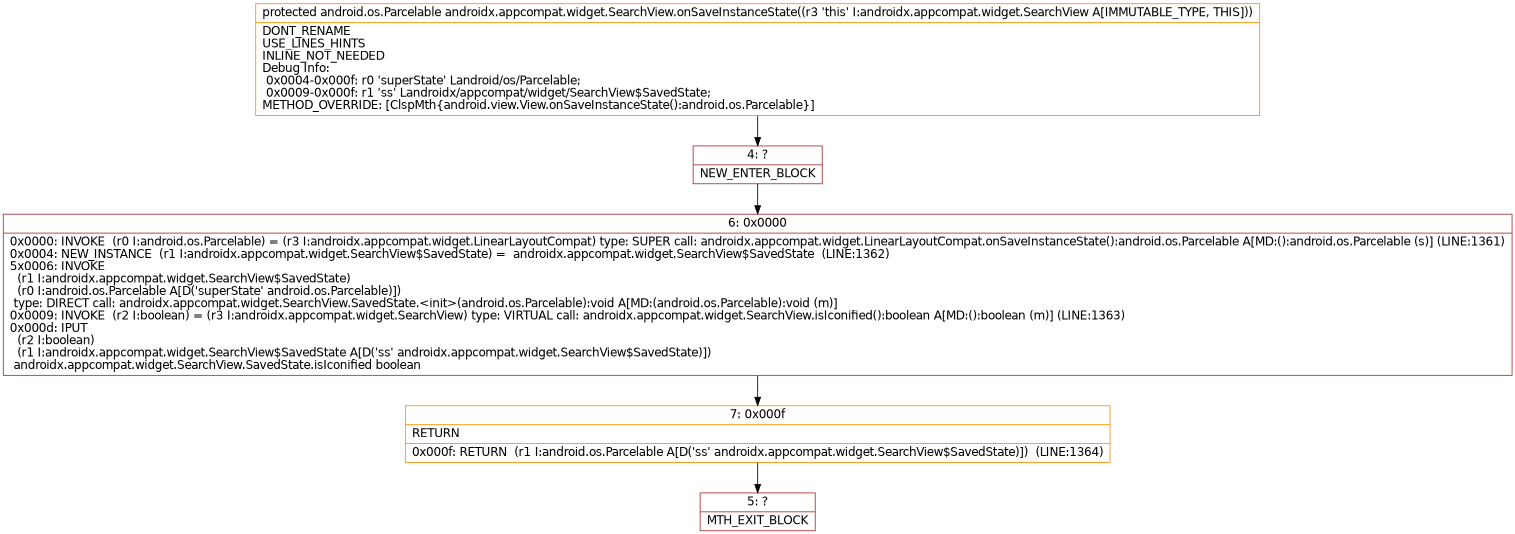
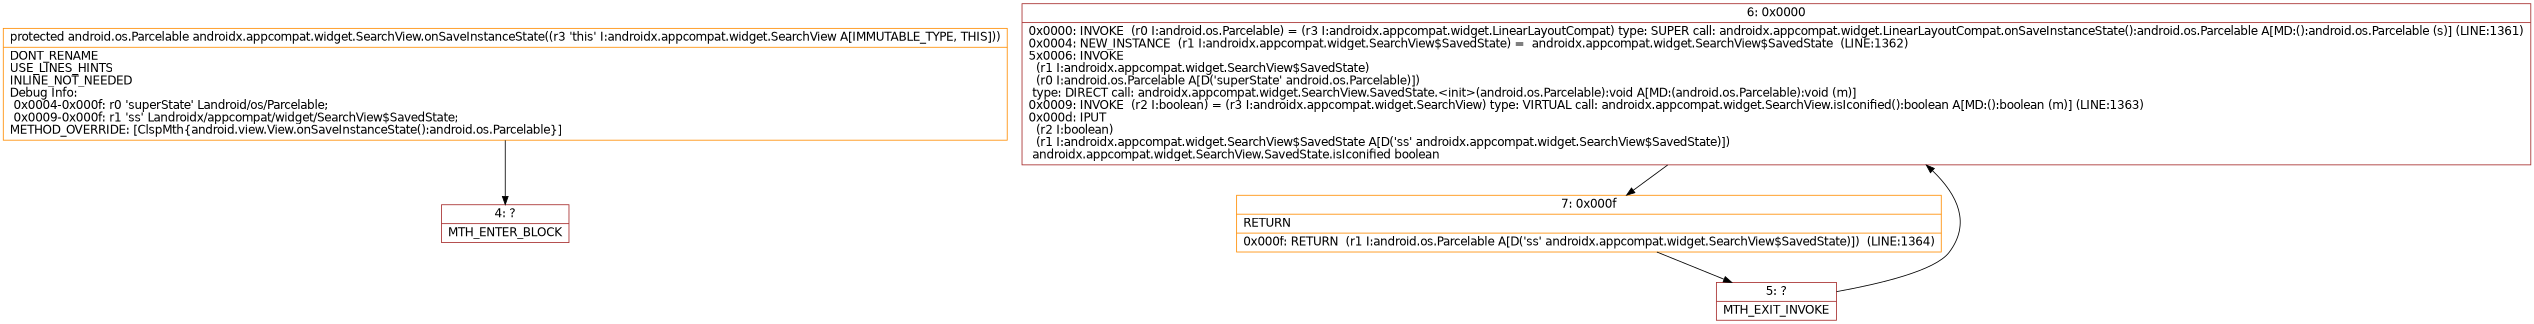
(758, 174) -> (505, 233)
(758, 195) -> (1938, 261)
(758, 521) -> (1776, 310)
